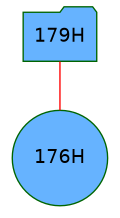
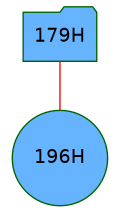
(60, 158) -> (60, 158)
